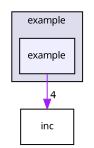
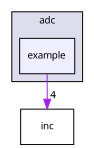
(47, 21) -> (47, 21)
